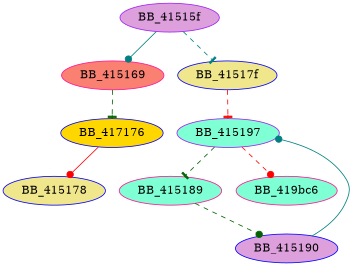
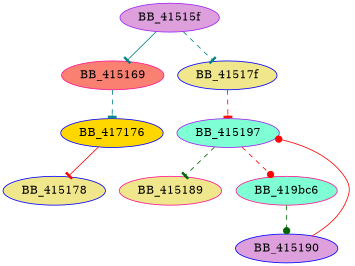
(143, 45) -> (143, 45)
(112, 102) -> (112, 102)
(84, 161) -> (84, 161)
(345, 177) -> (345, 177)
(170, 191) -> (170, 191)
(226, 218) -> (287, 216)
